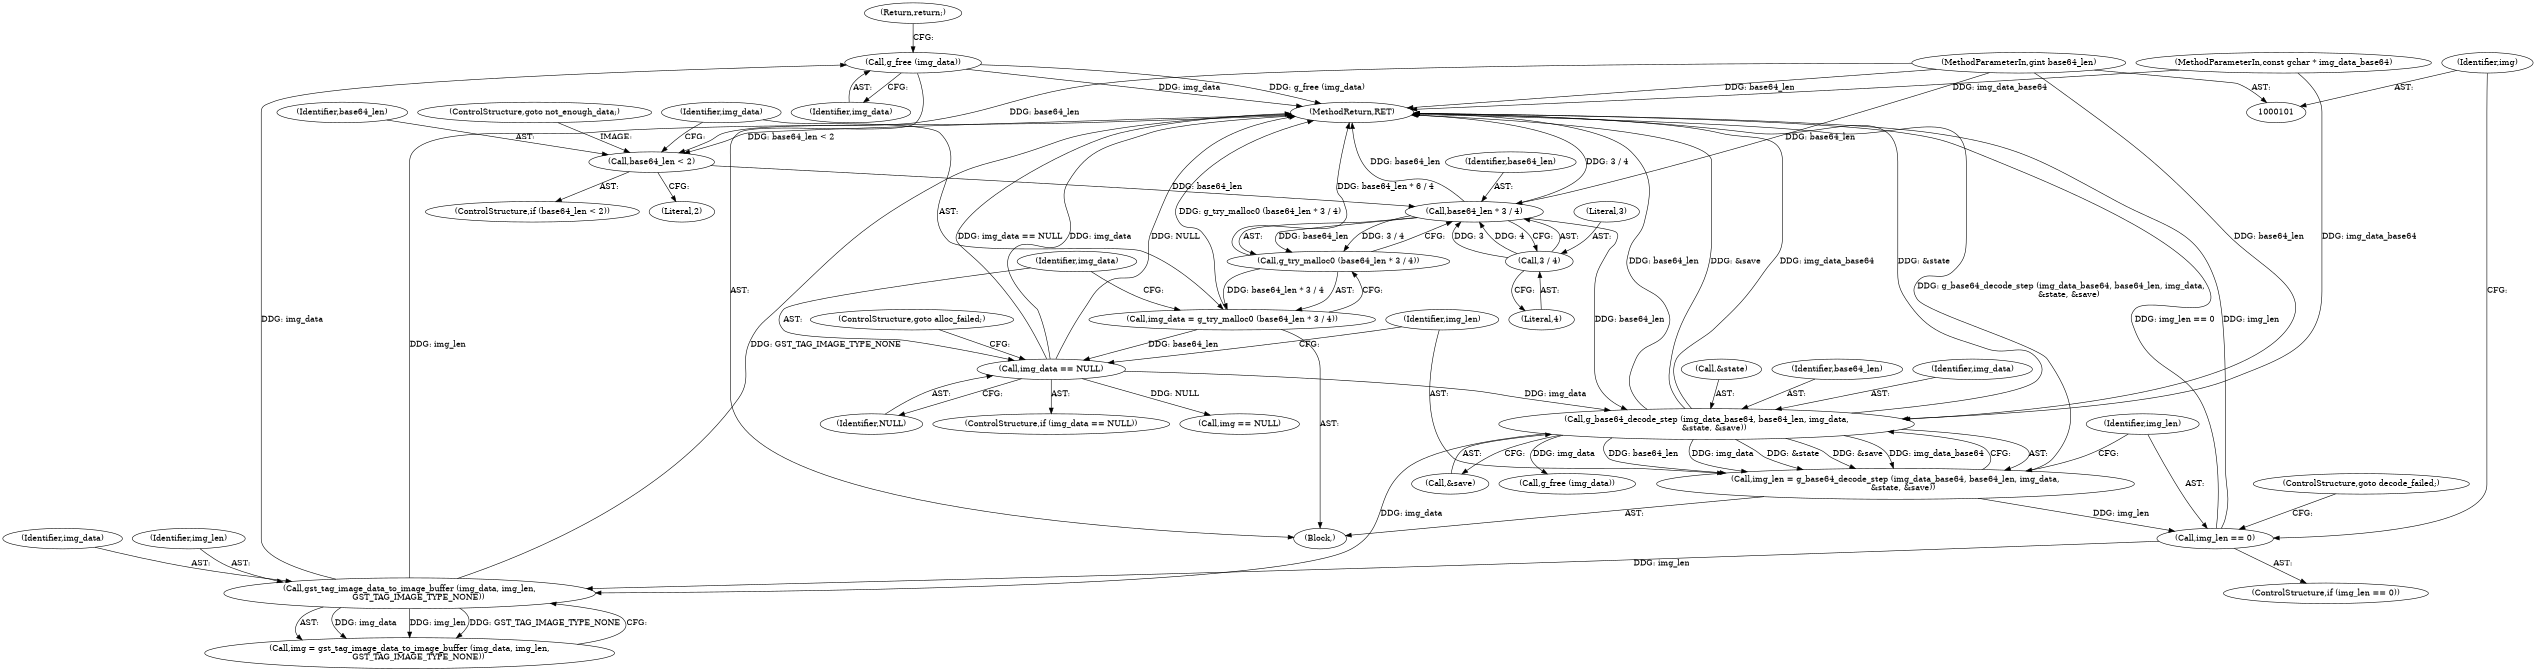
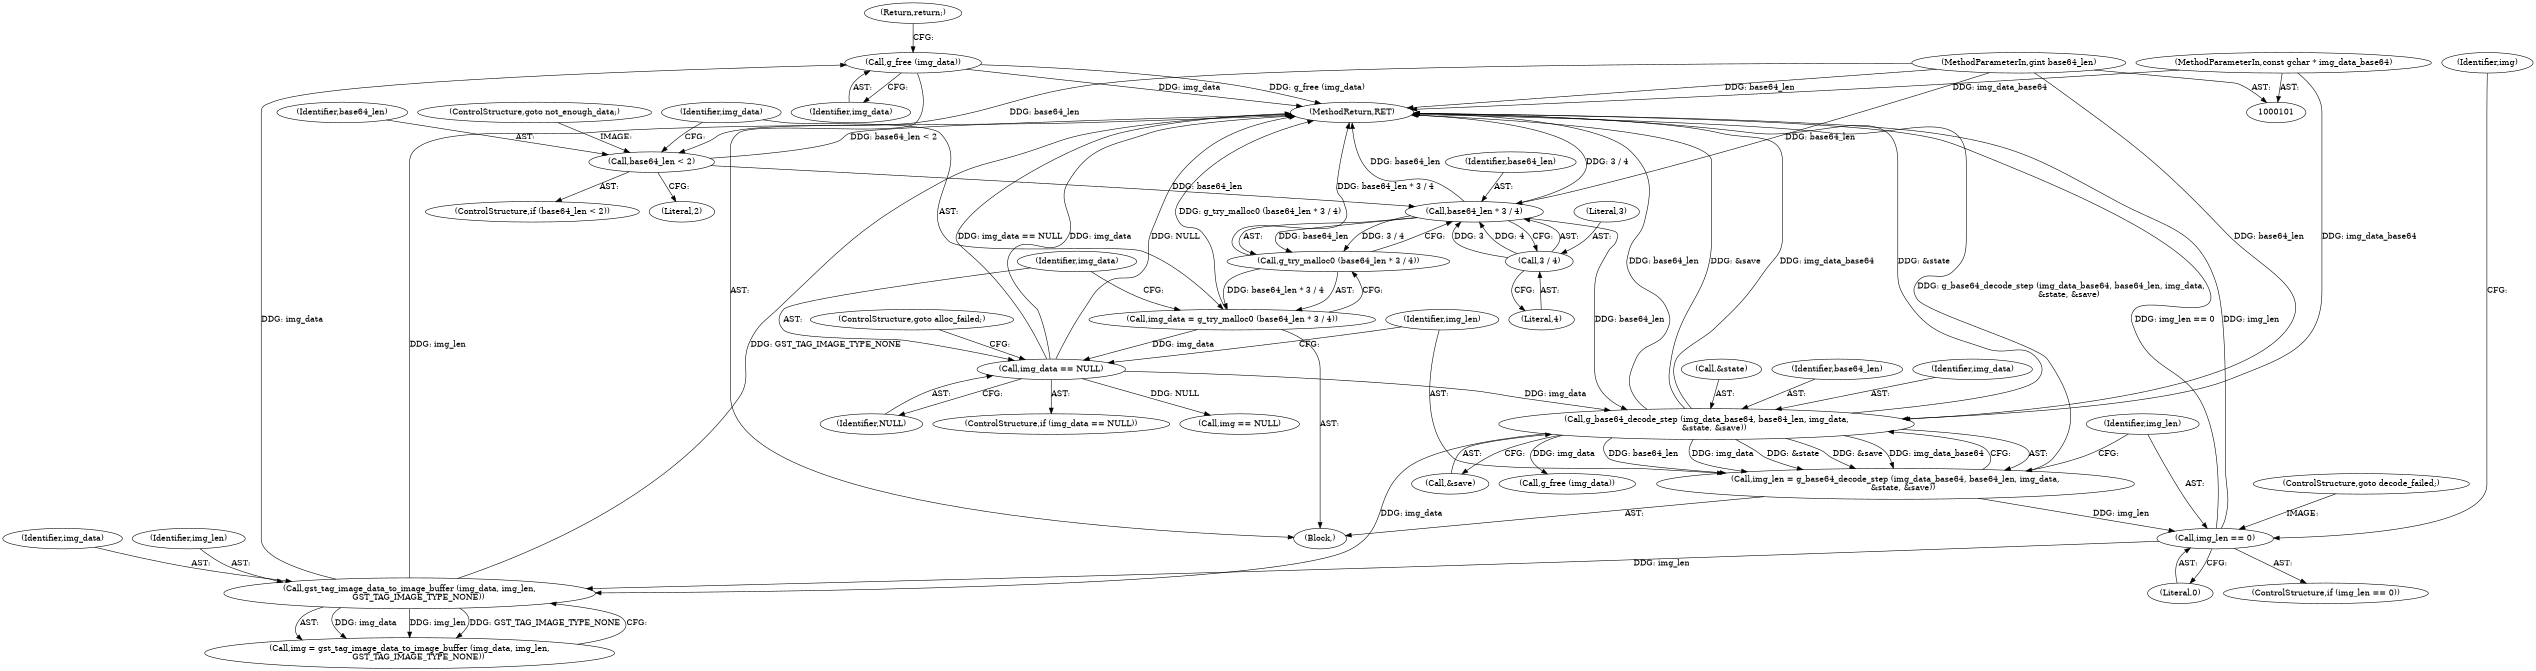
(2381, 88) -> (2280, 85)
(989, 124) -> (851, 133)
(1386, 187) -> (1386, 187)
(1183, 345) -> (1183, 345)
(2304, 514) -> (2304, 514)
none -> (2180, 593)
